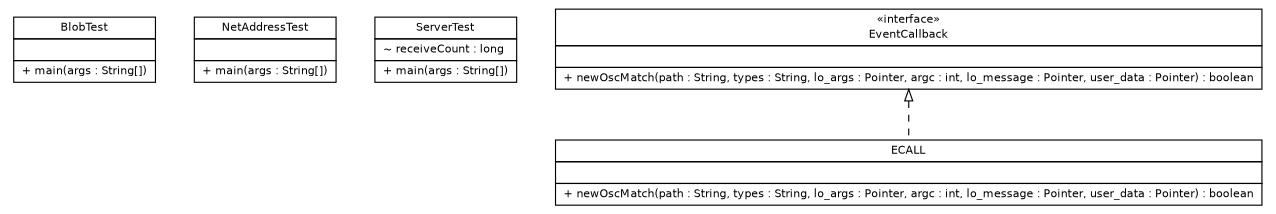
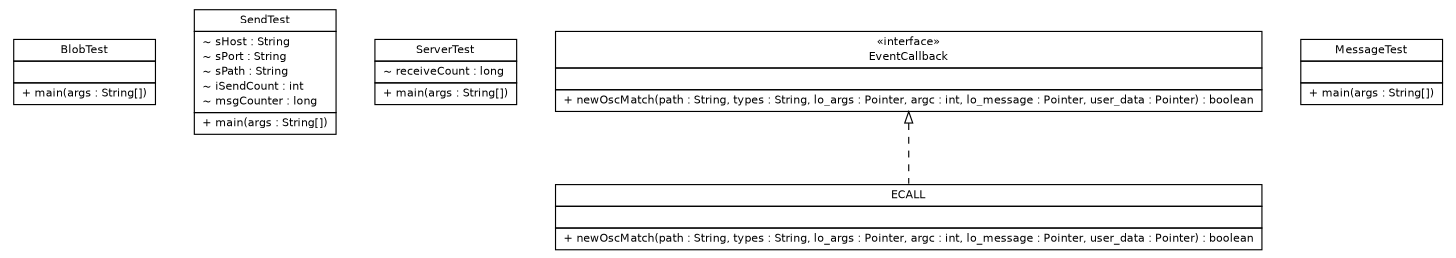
(265, 49) -> none
none -> (265, 71)
none -> (1372, 71)
